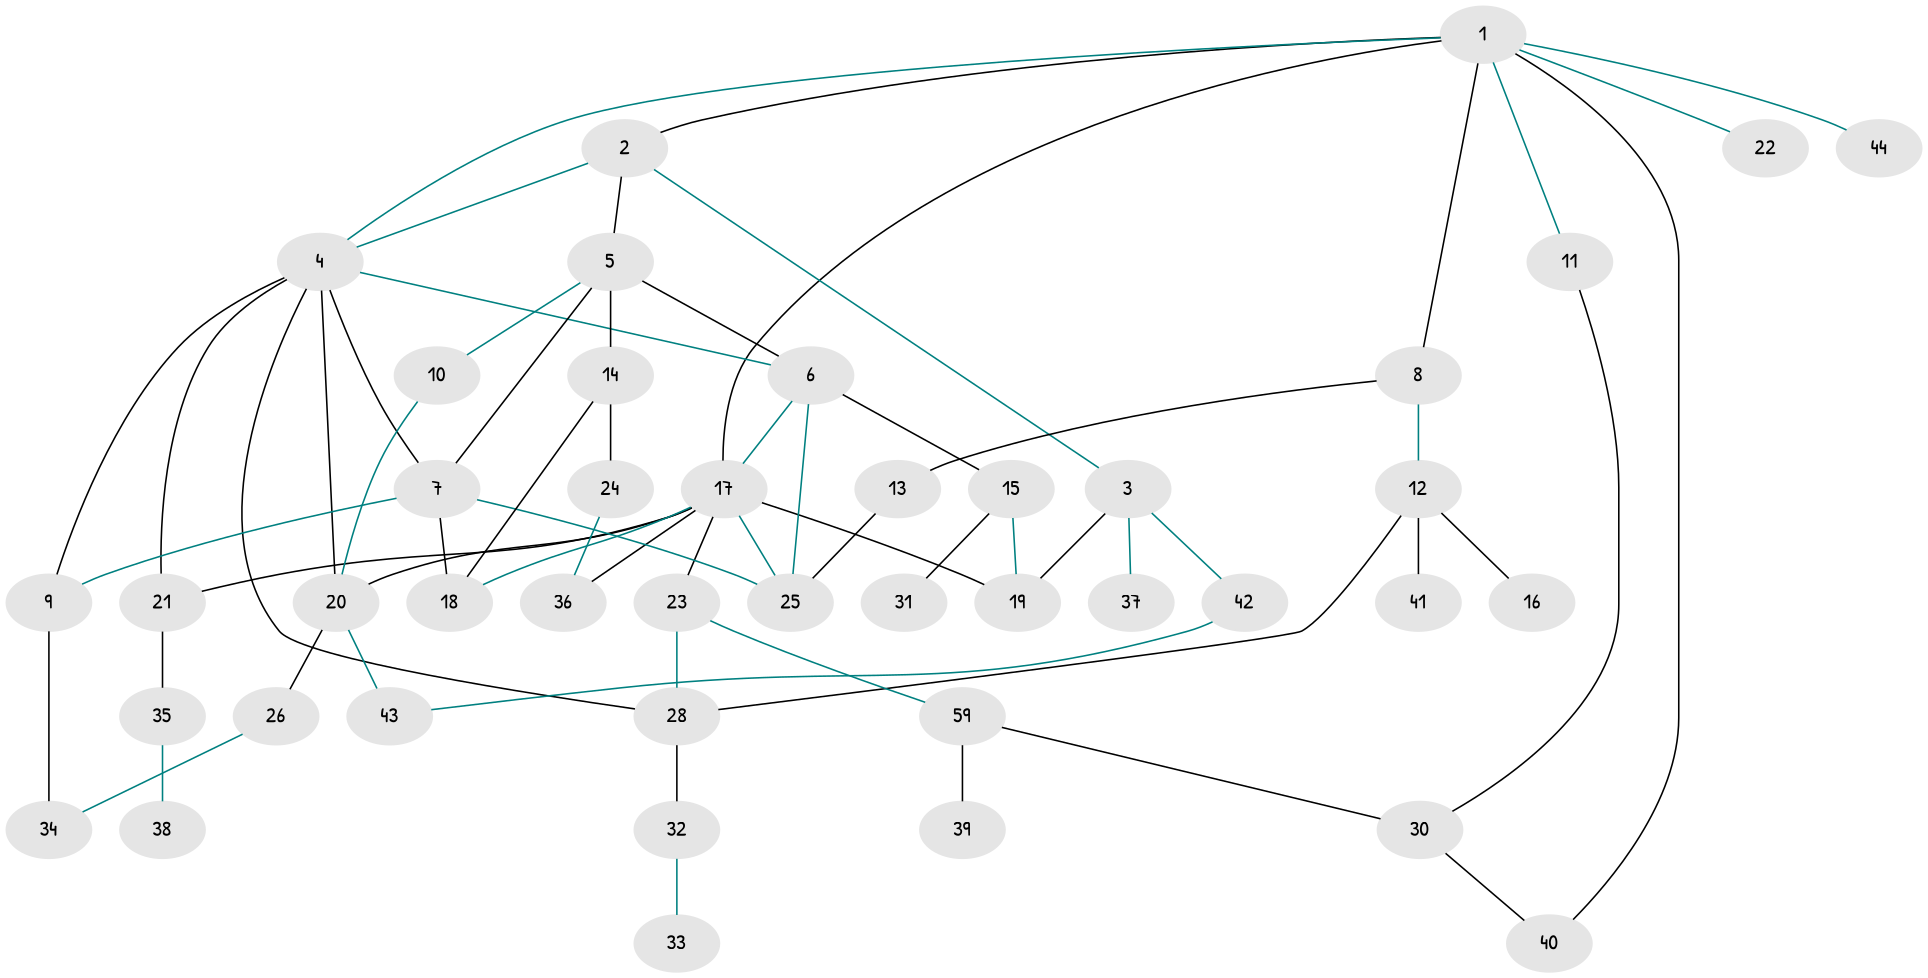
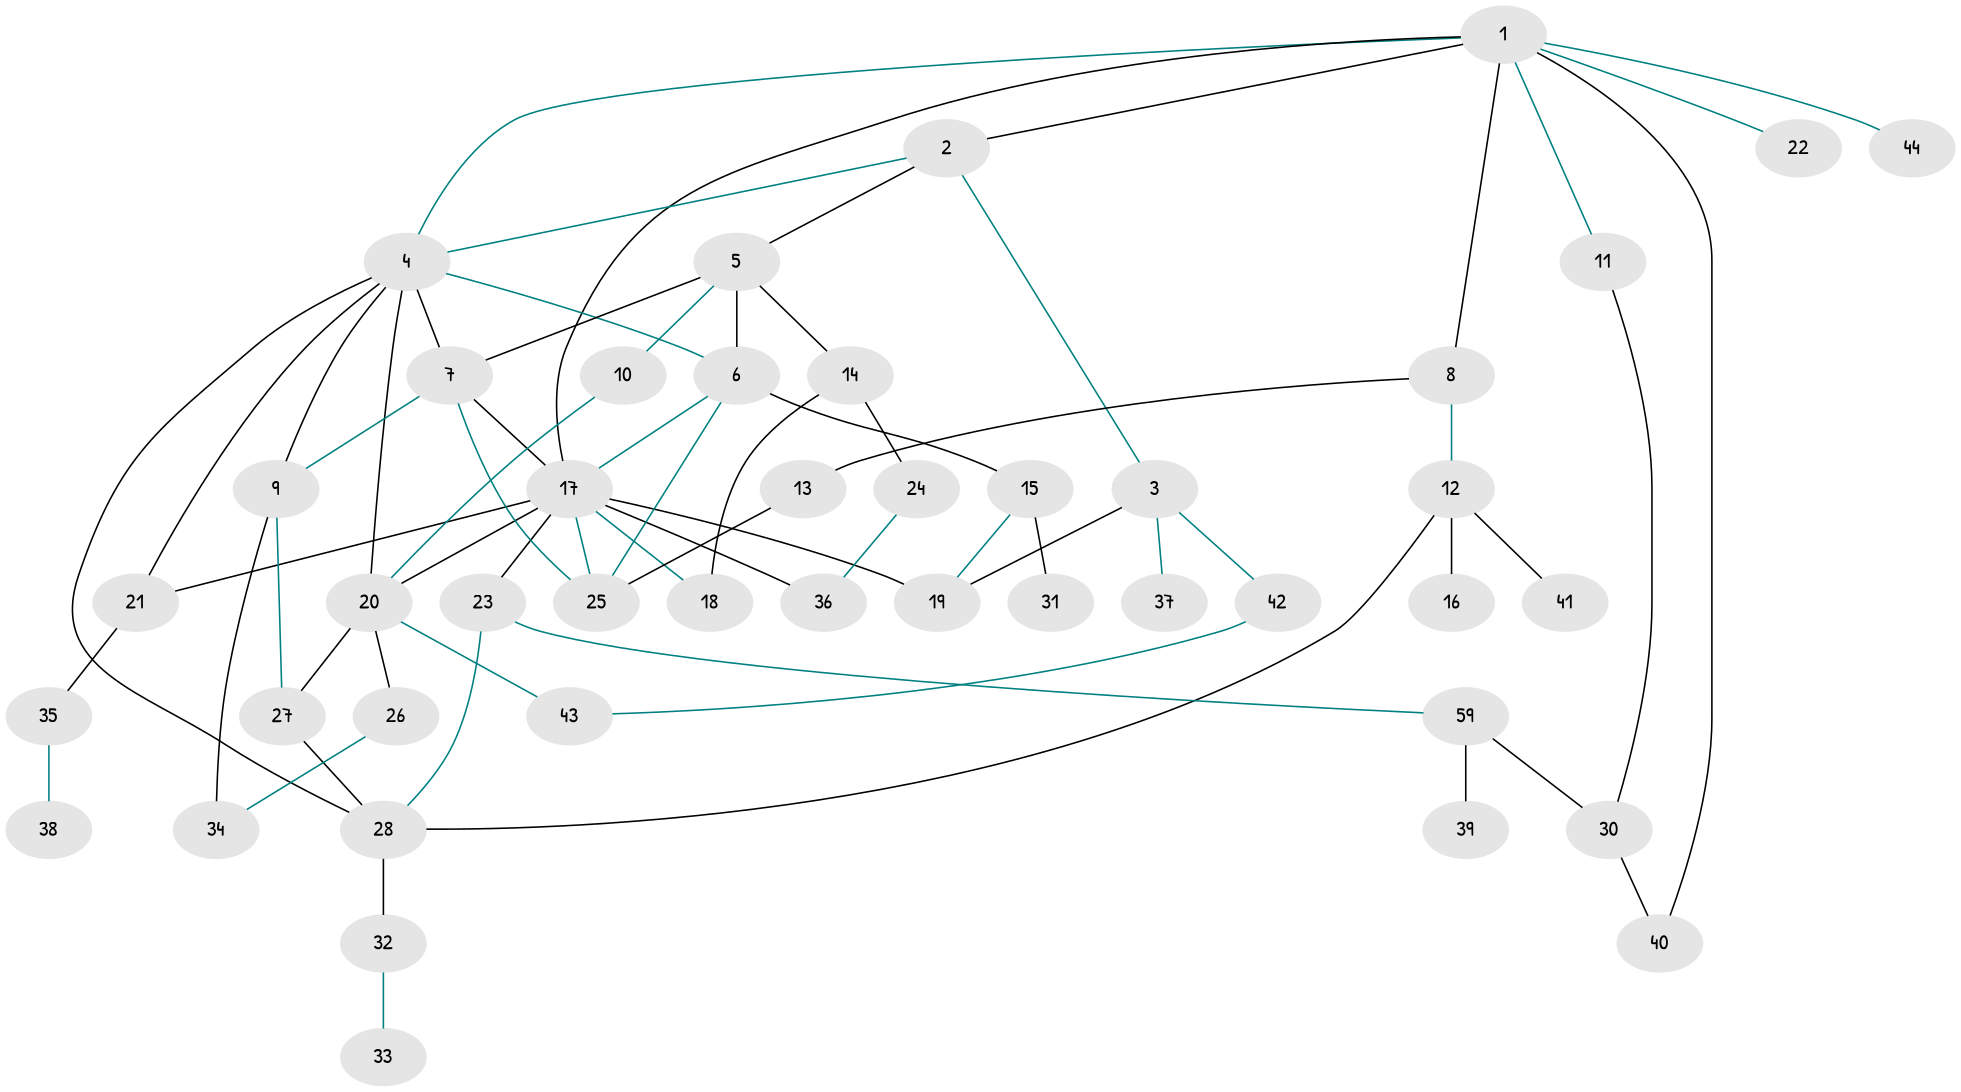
(443, 545) -> (510, 432)
none -> (282, 716)
